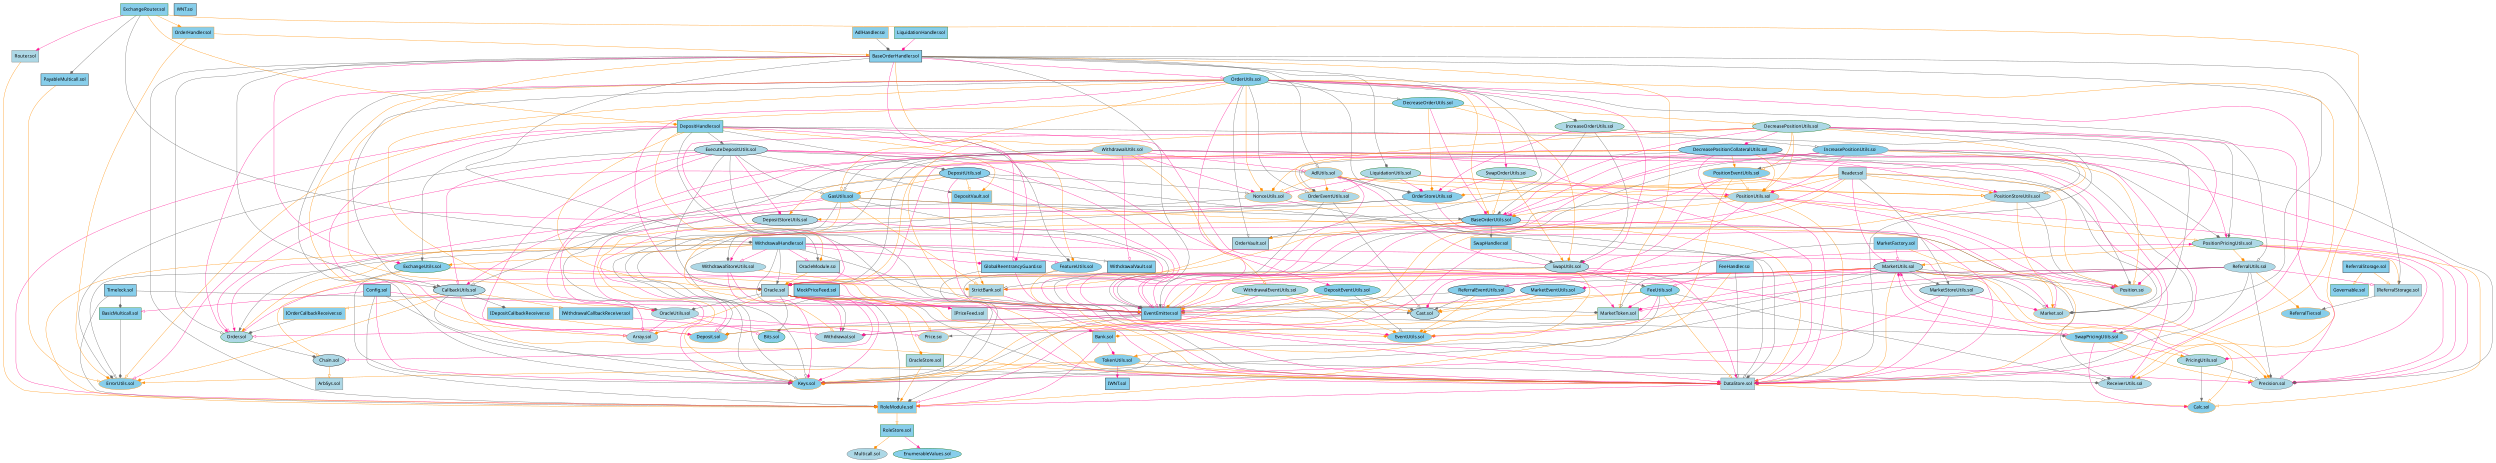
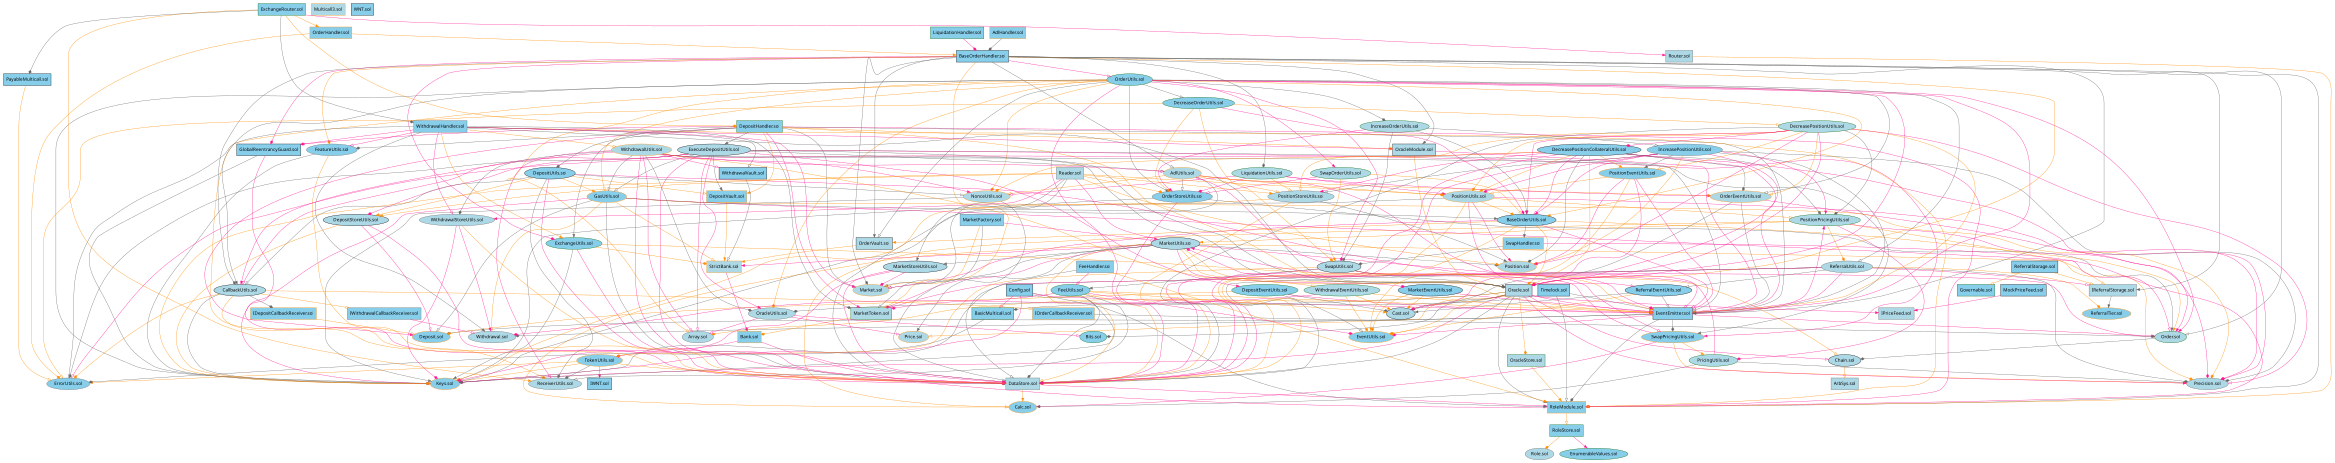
none -> (328, 9)
none -> (529, 137)
(120, 384) -> (68, 384)
(867, 454) -> (1540, 454)
